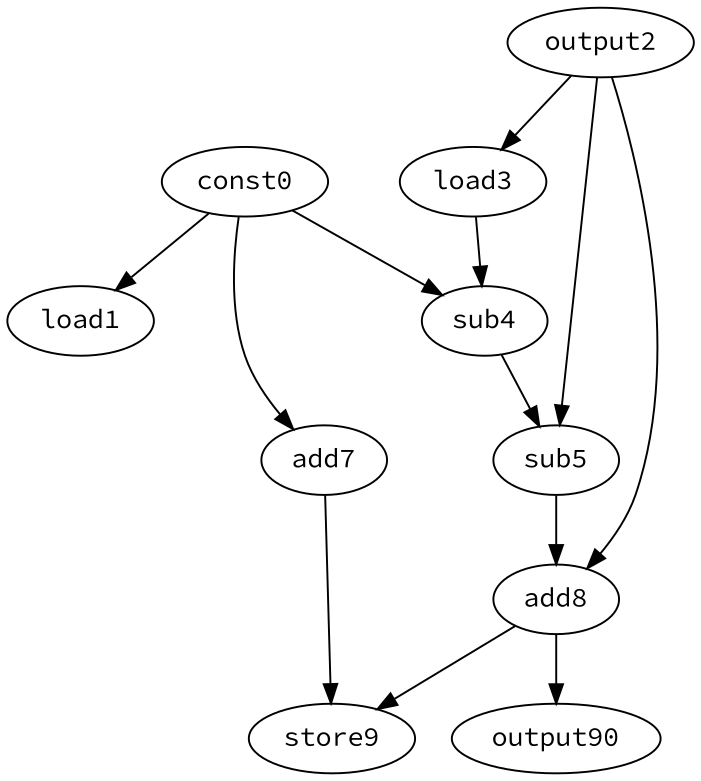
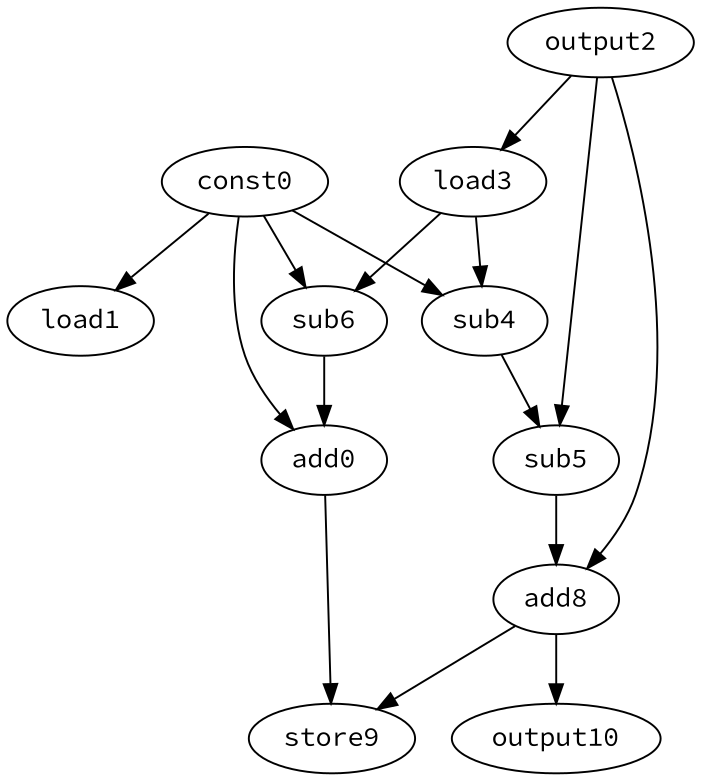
none -> (324, 321)
(324, 460) -> (324, 460)
(556, 739) -> (556, 739)
